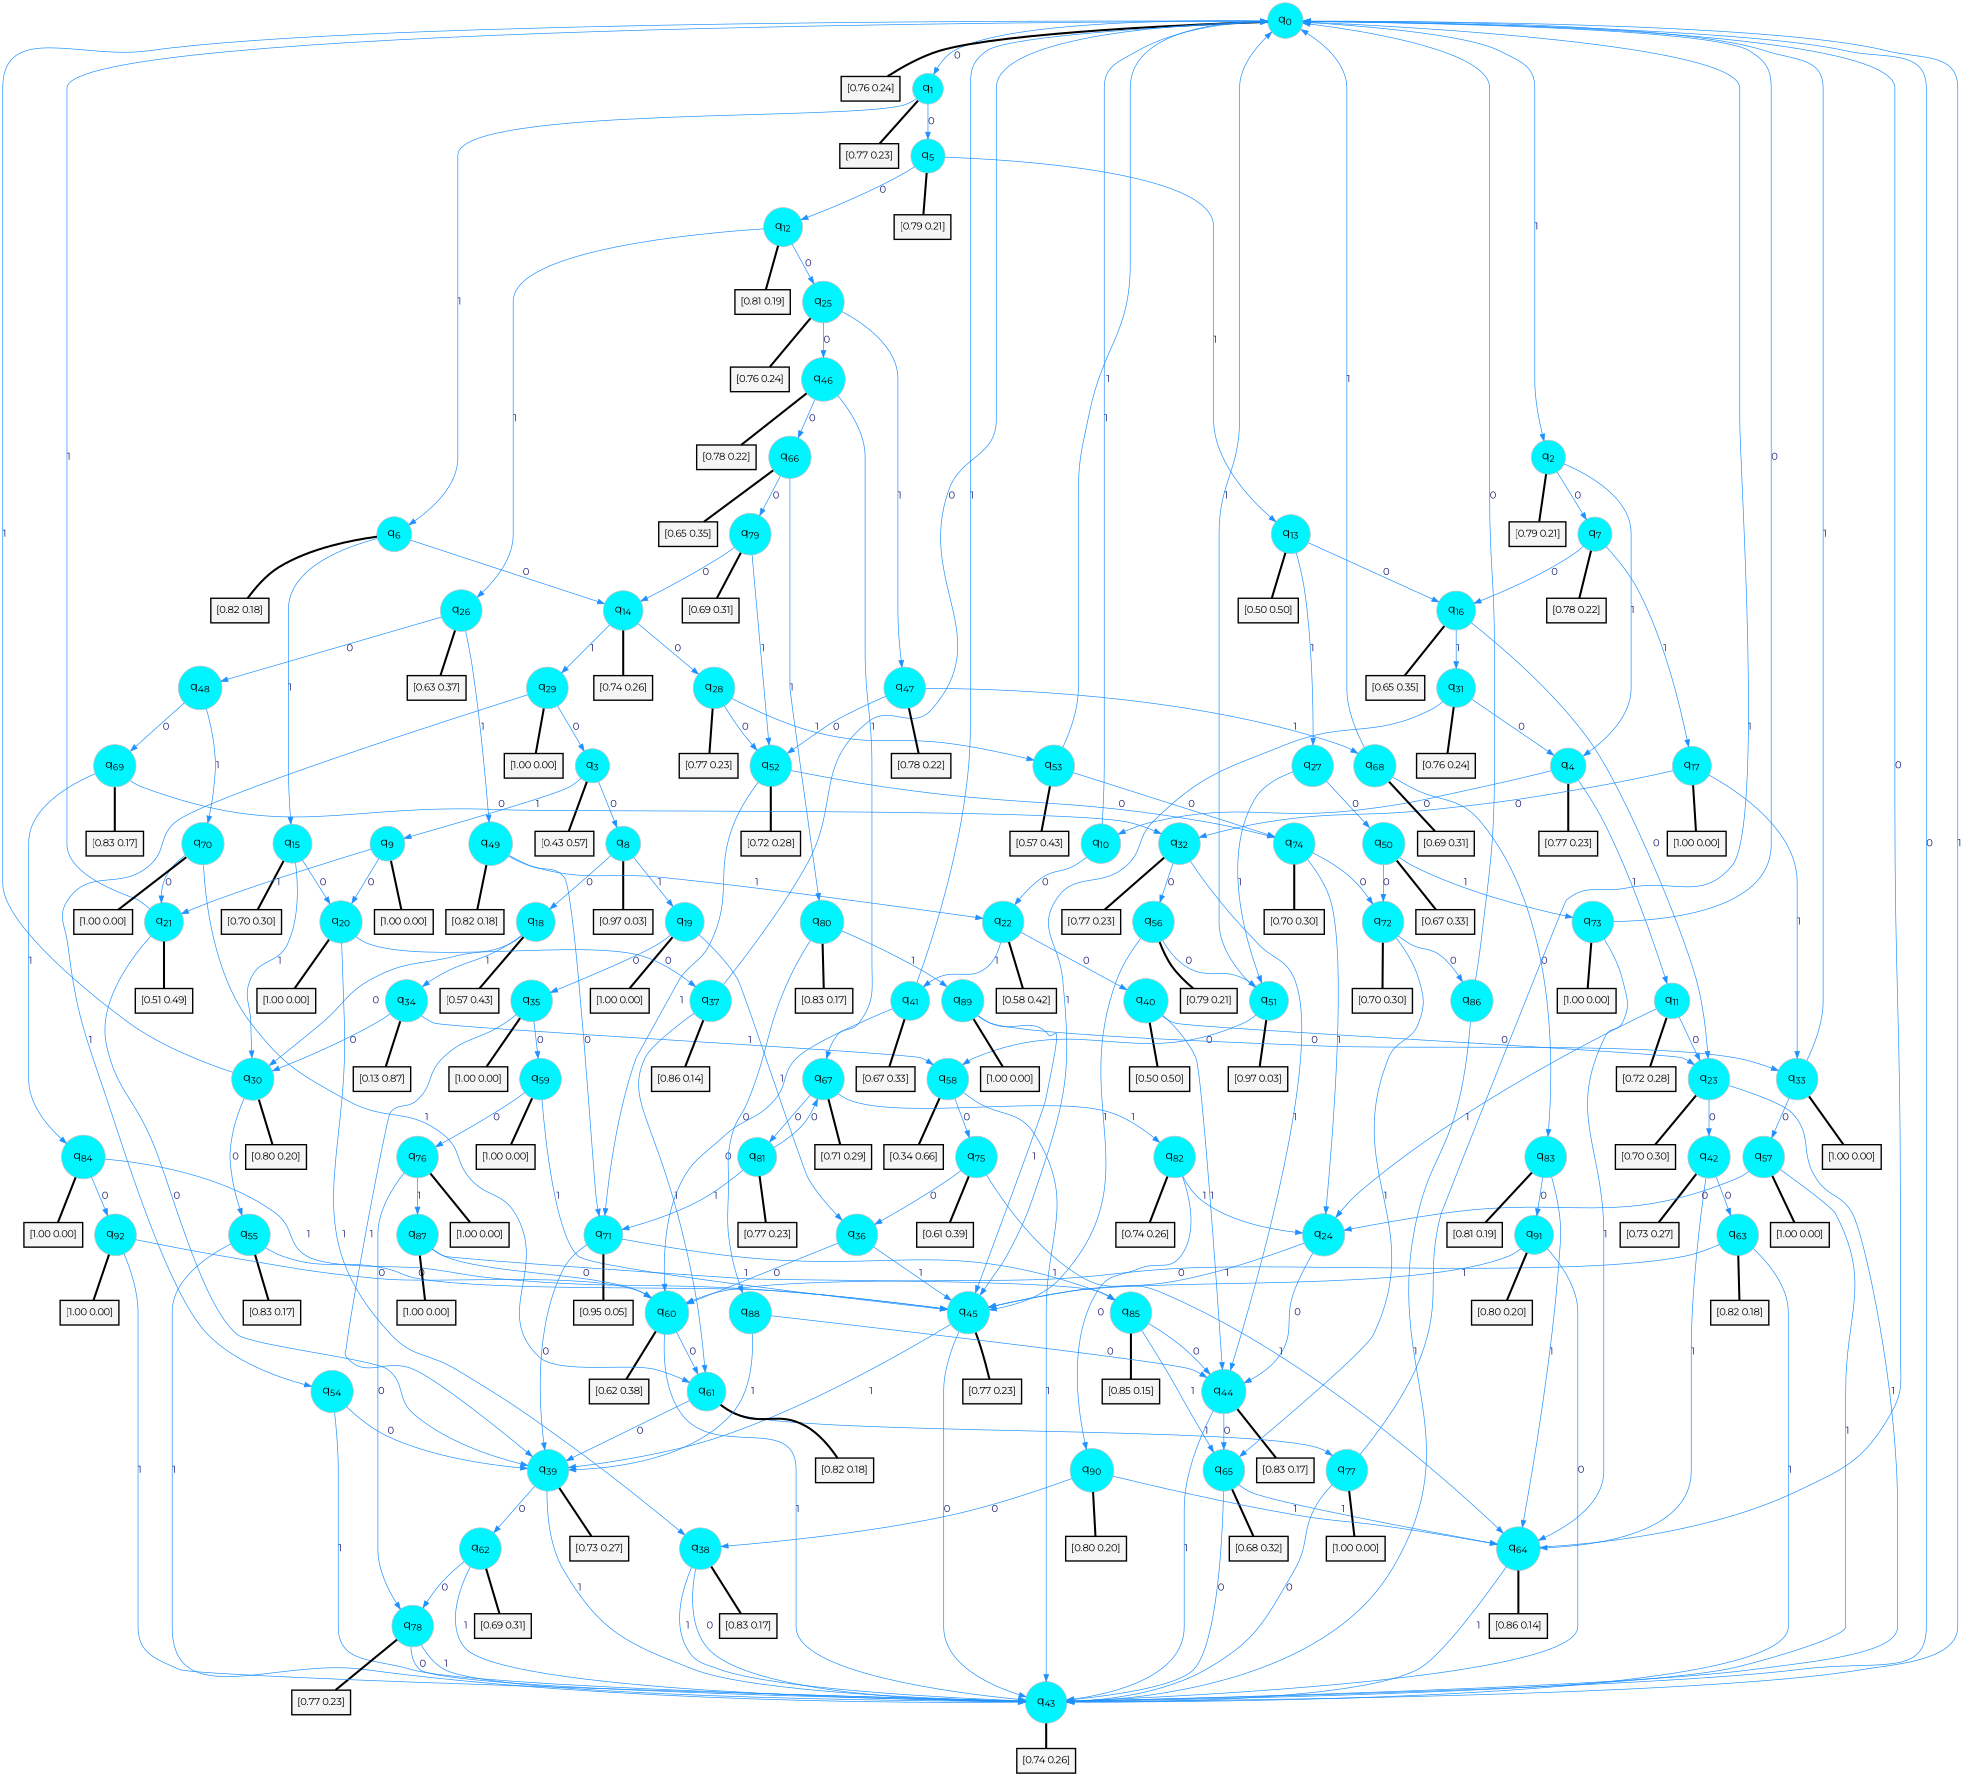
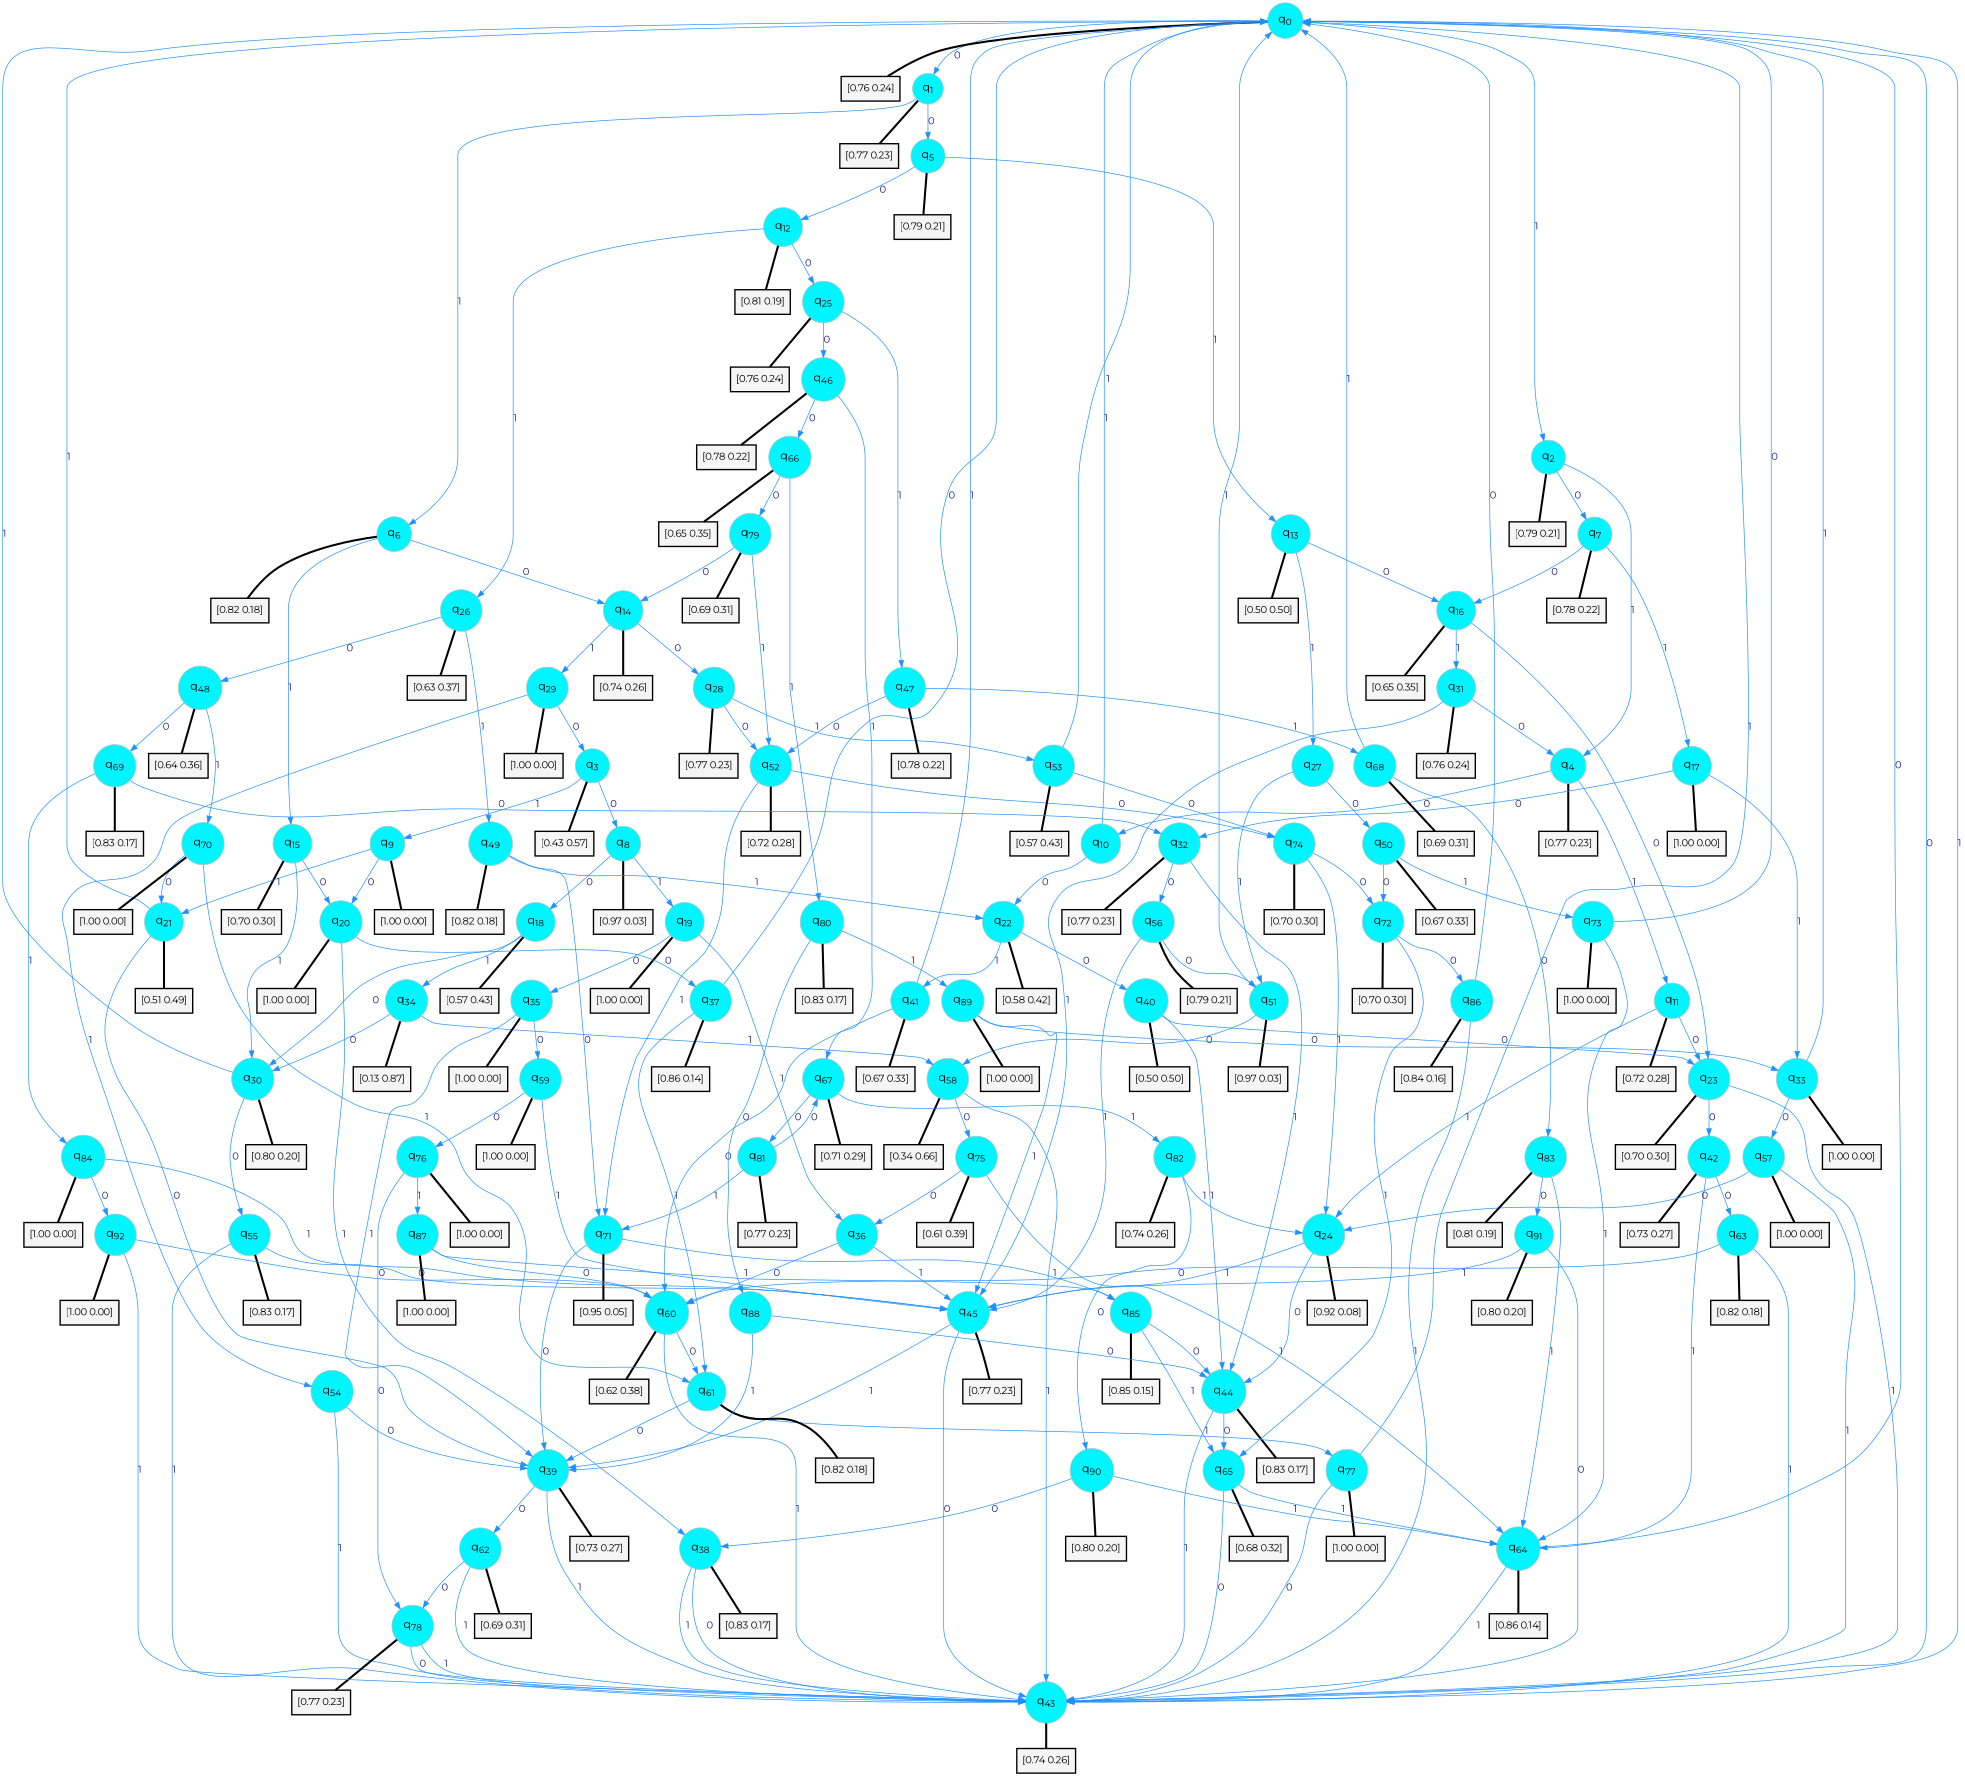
none -> (178, 766)
none -> (1423, 1079)
none -> (1337, 1313)
